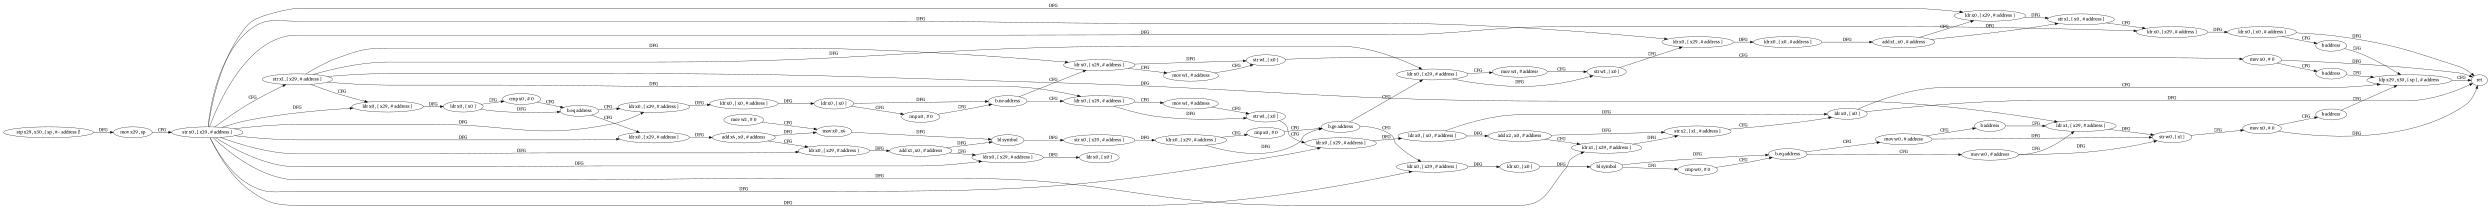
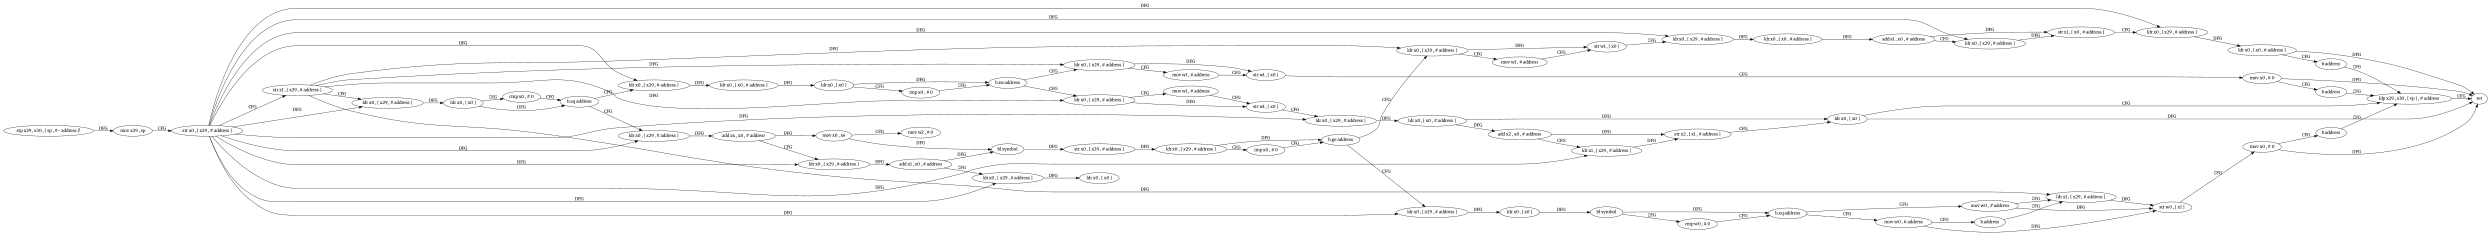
(788, 126) -> (875, 134)
